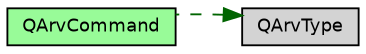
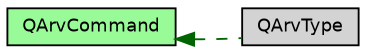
(200, 14) -> (218, 39)
